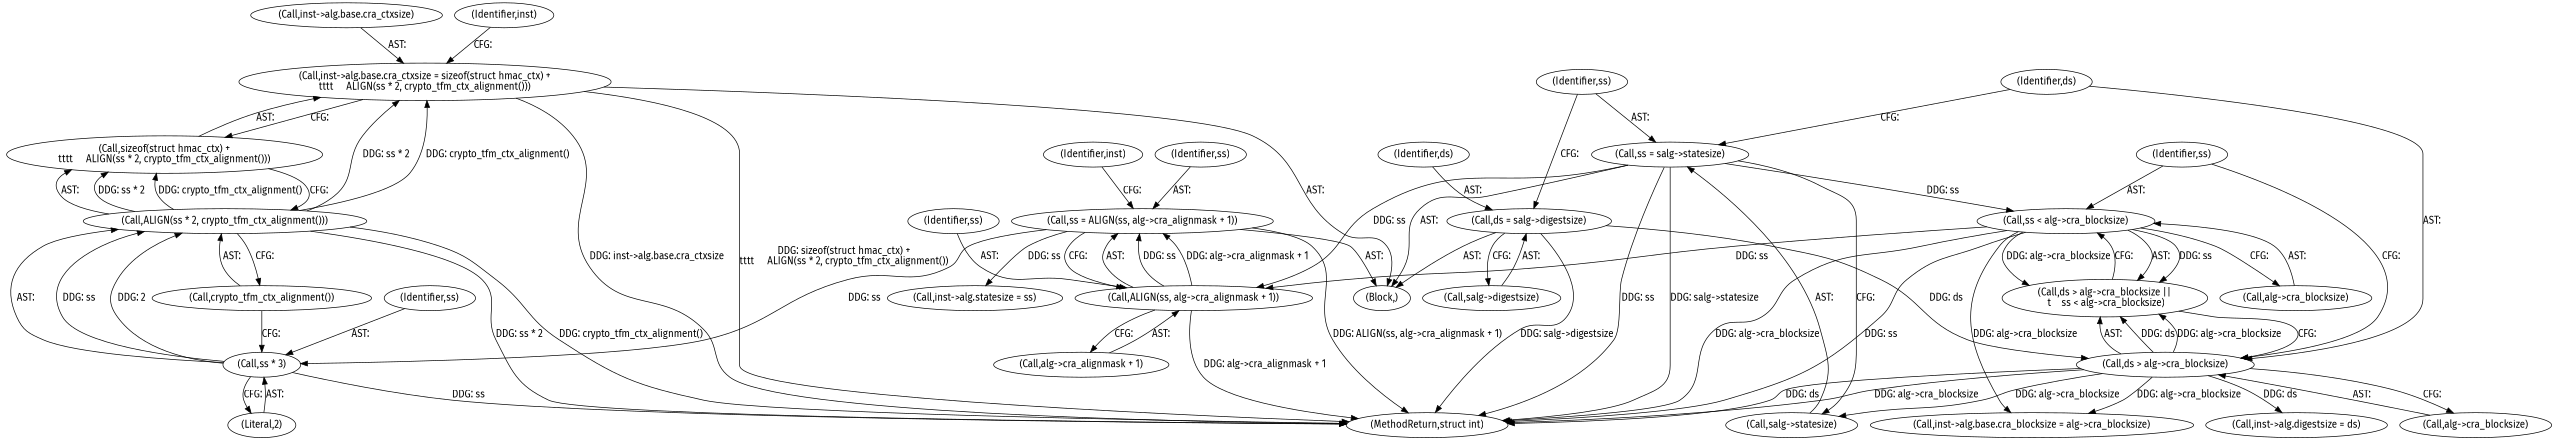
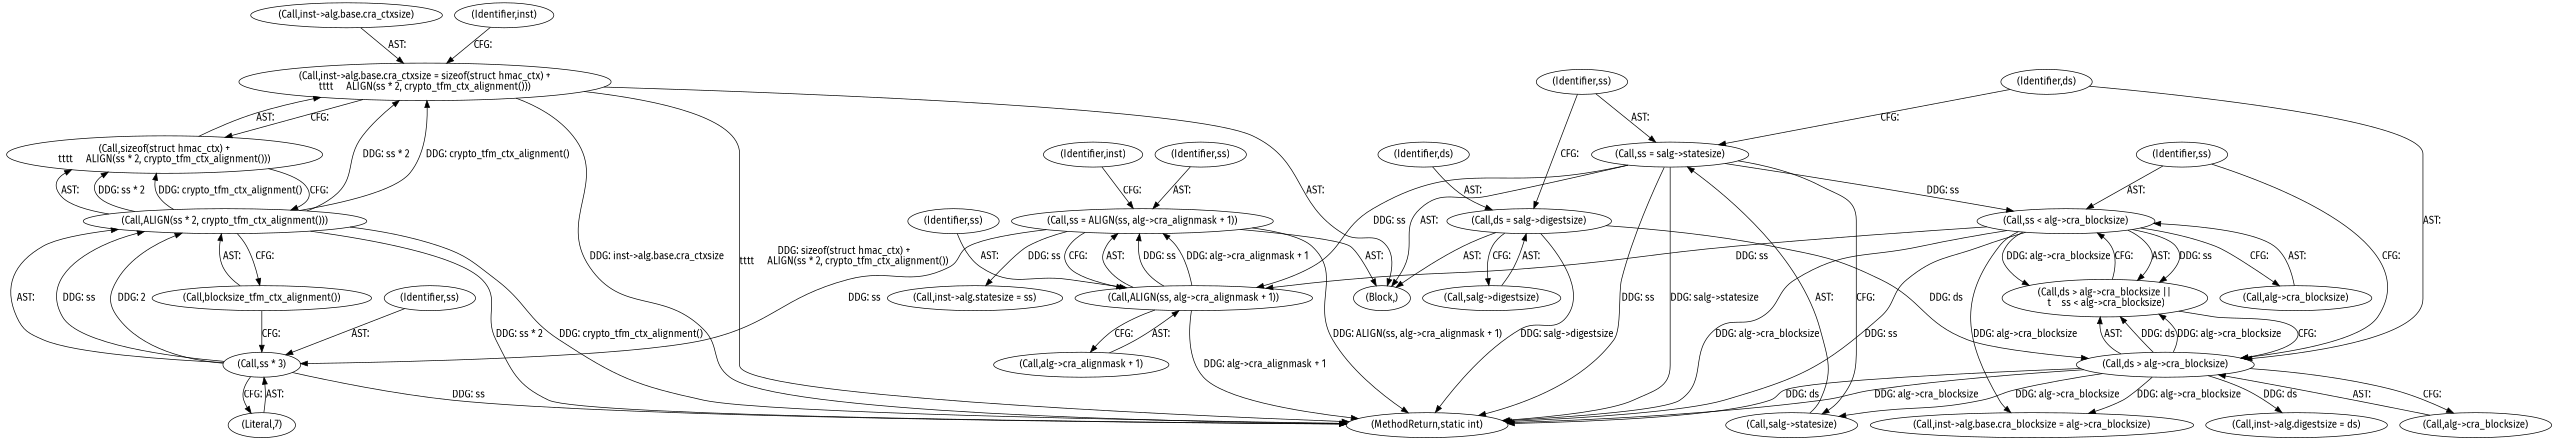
(262, 298) -> (262, 298)
(262, 425) -> (262, 425)
(1427, 425) -> (1427, 425)
